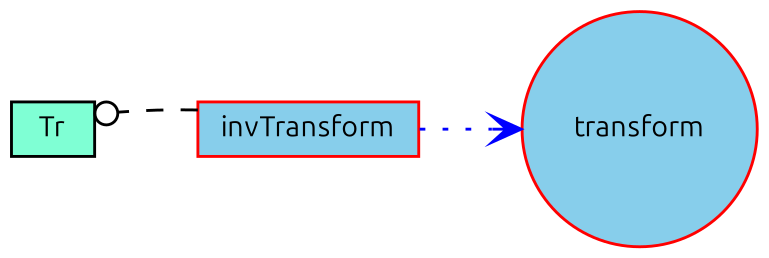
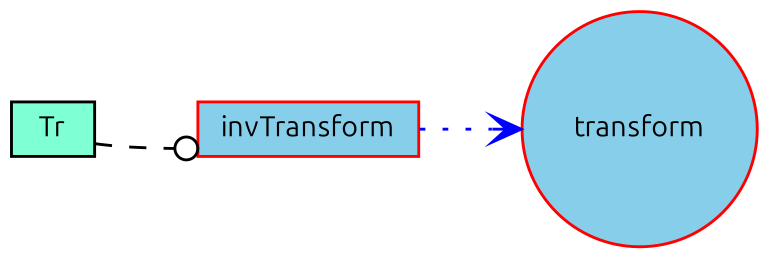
(158, 110) -> (135, 147)
